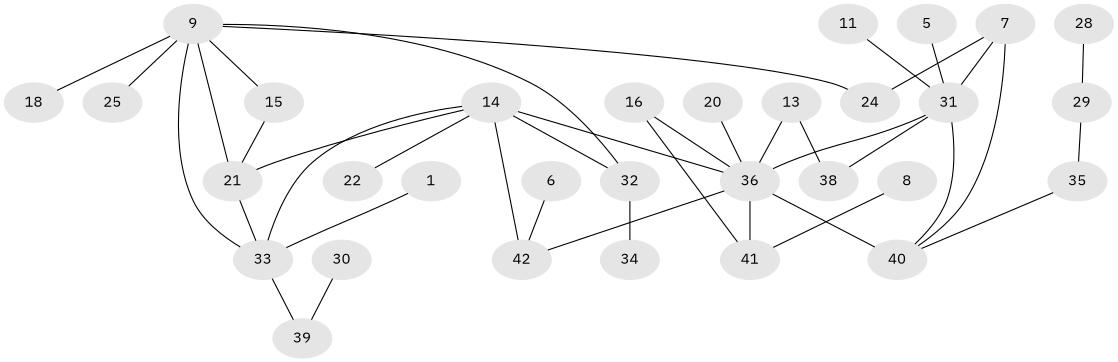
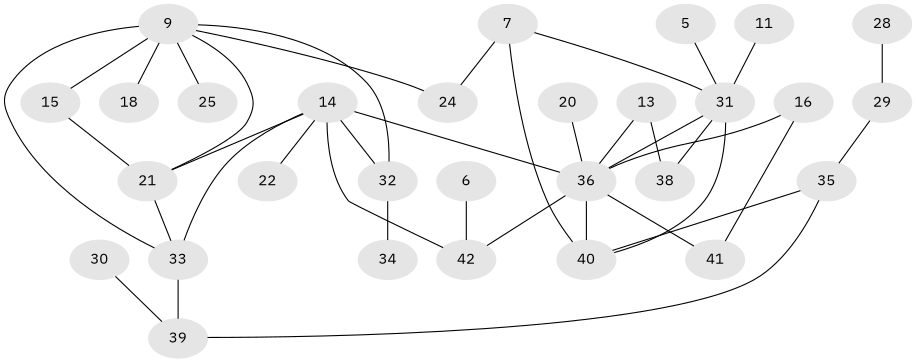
(431, 181) -> none
(907, 181) -> none
none -> (535, 324)
